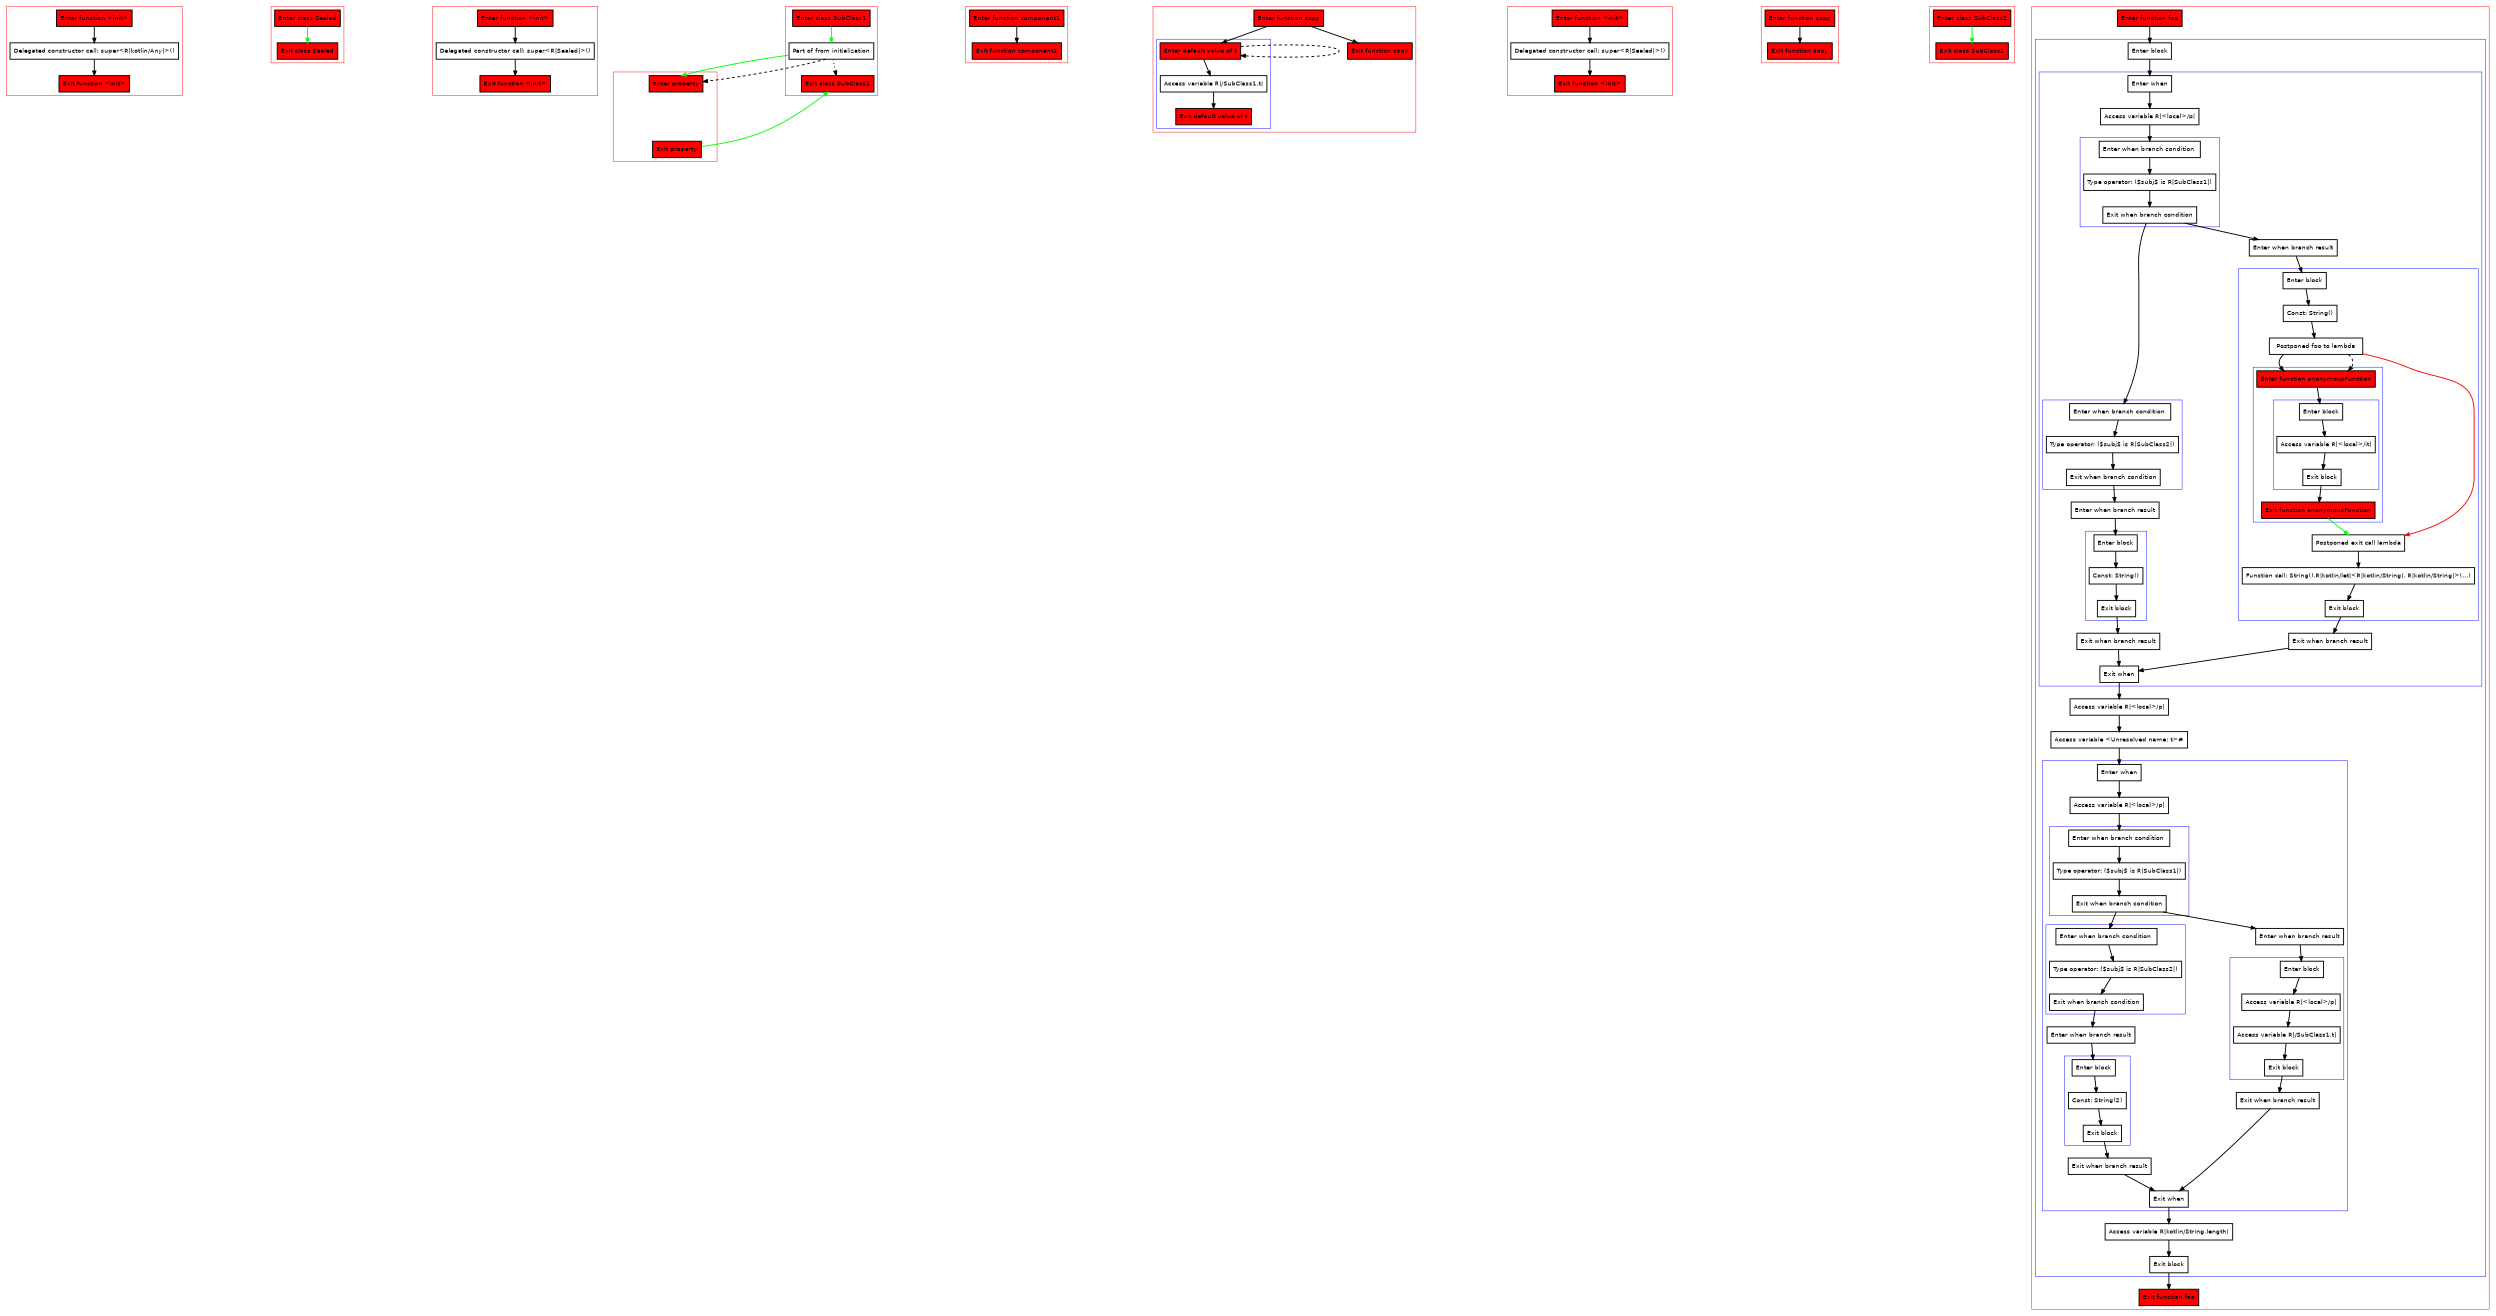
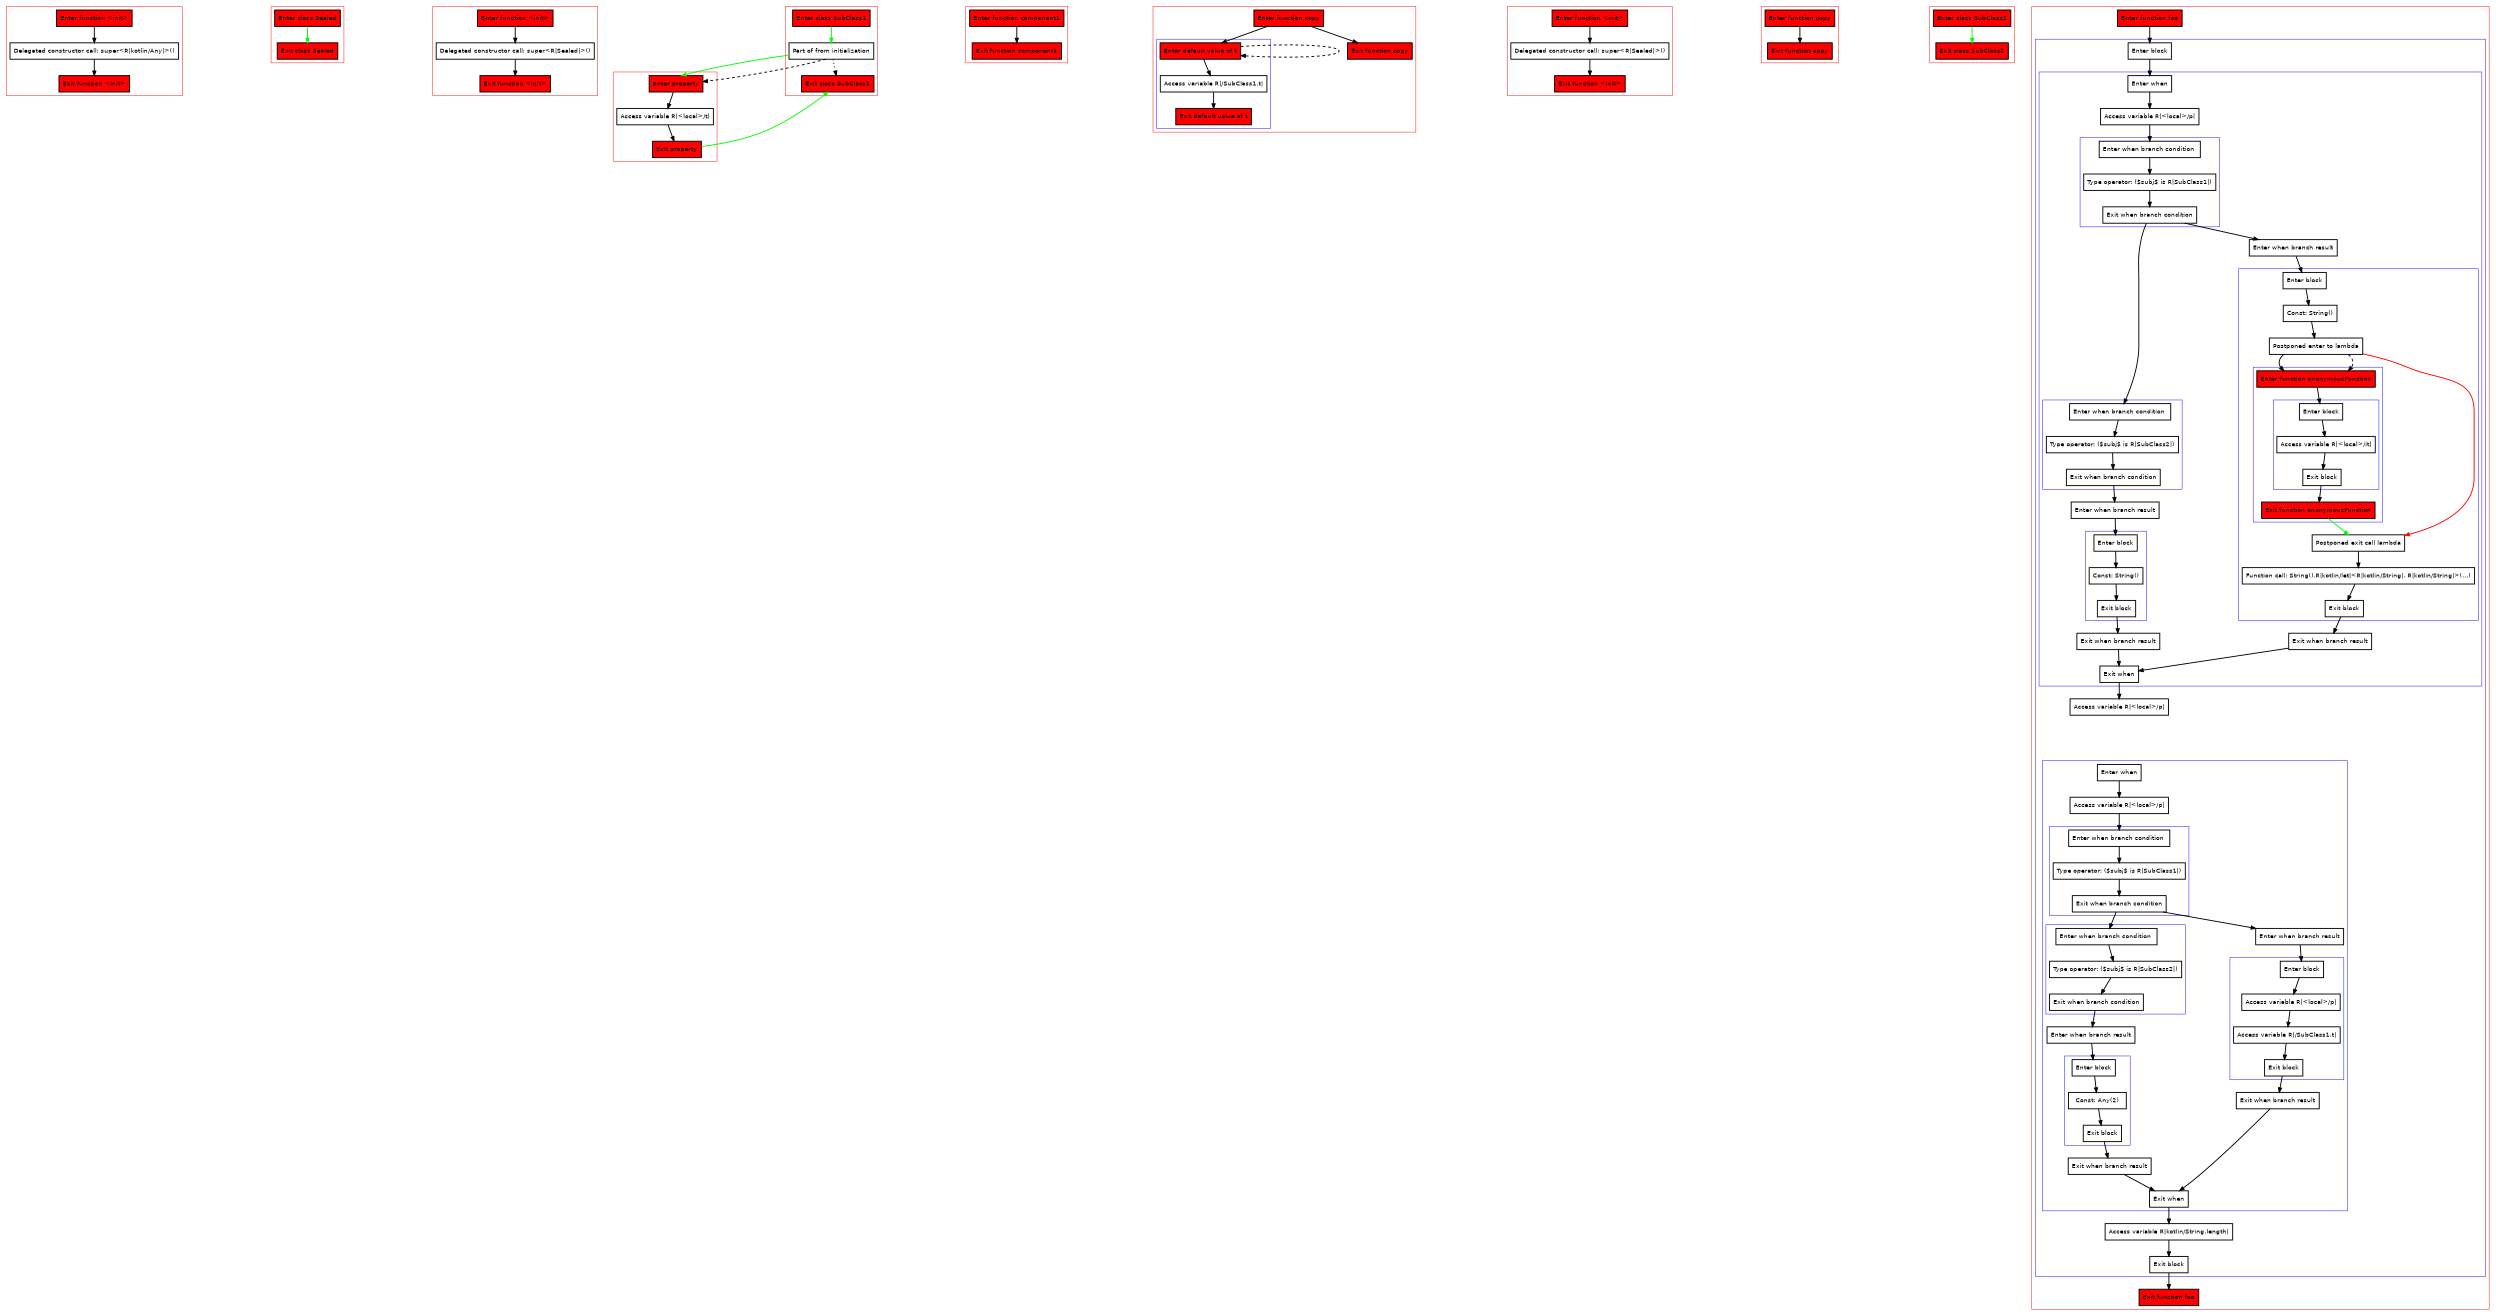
none -> (665, 117)
(2316, 346) -> (2316, 346)
(2119, 740) -> none
(2097, 1101) -> (2097, 1101)
